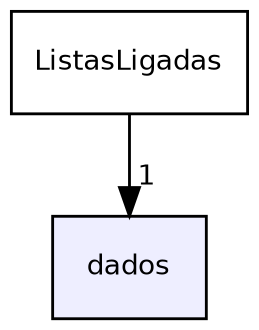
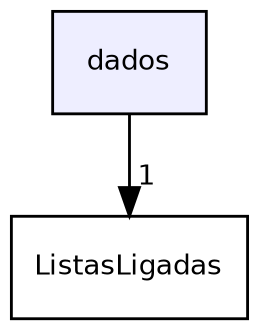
(129, 151) -> (129, 151)
